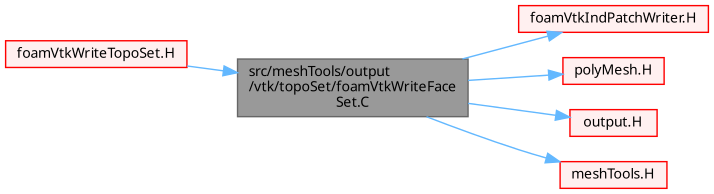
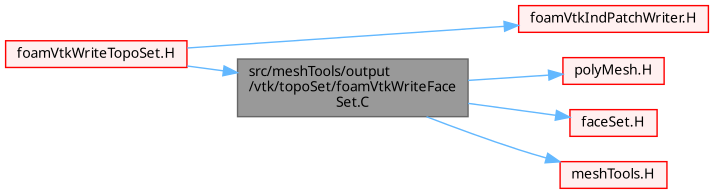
(505, 48) -> (346, 37)
(614, 123) -> (614, 123)
